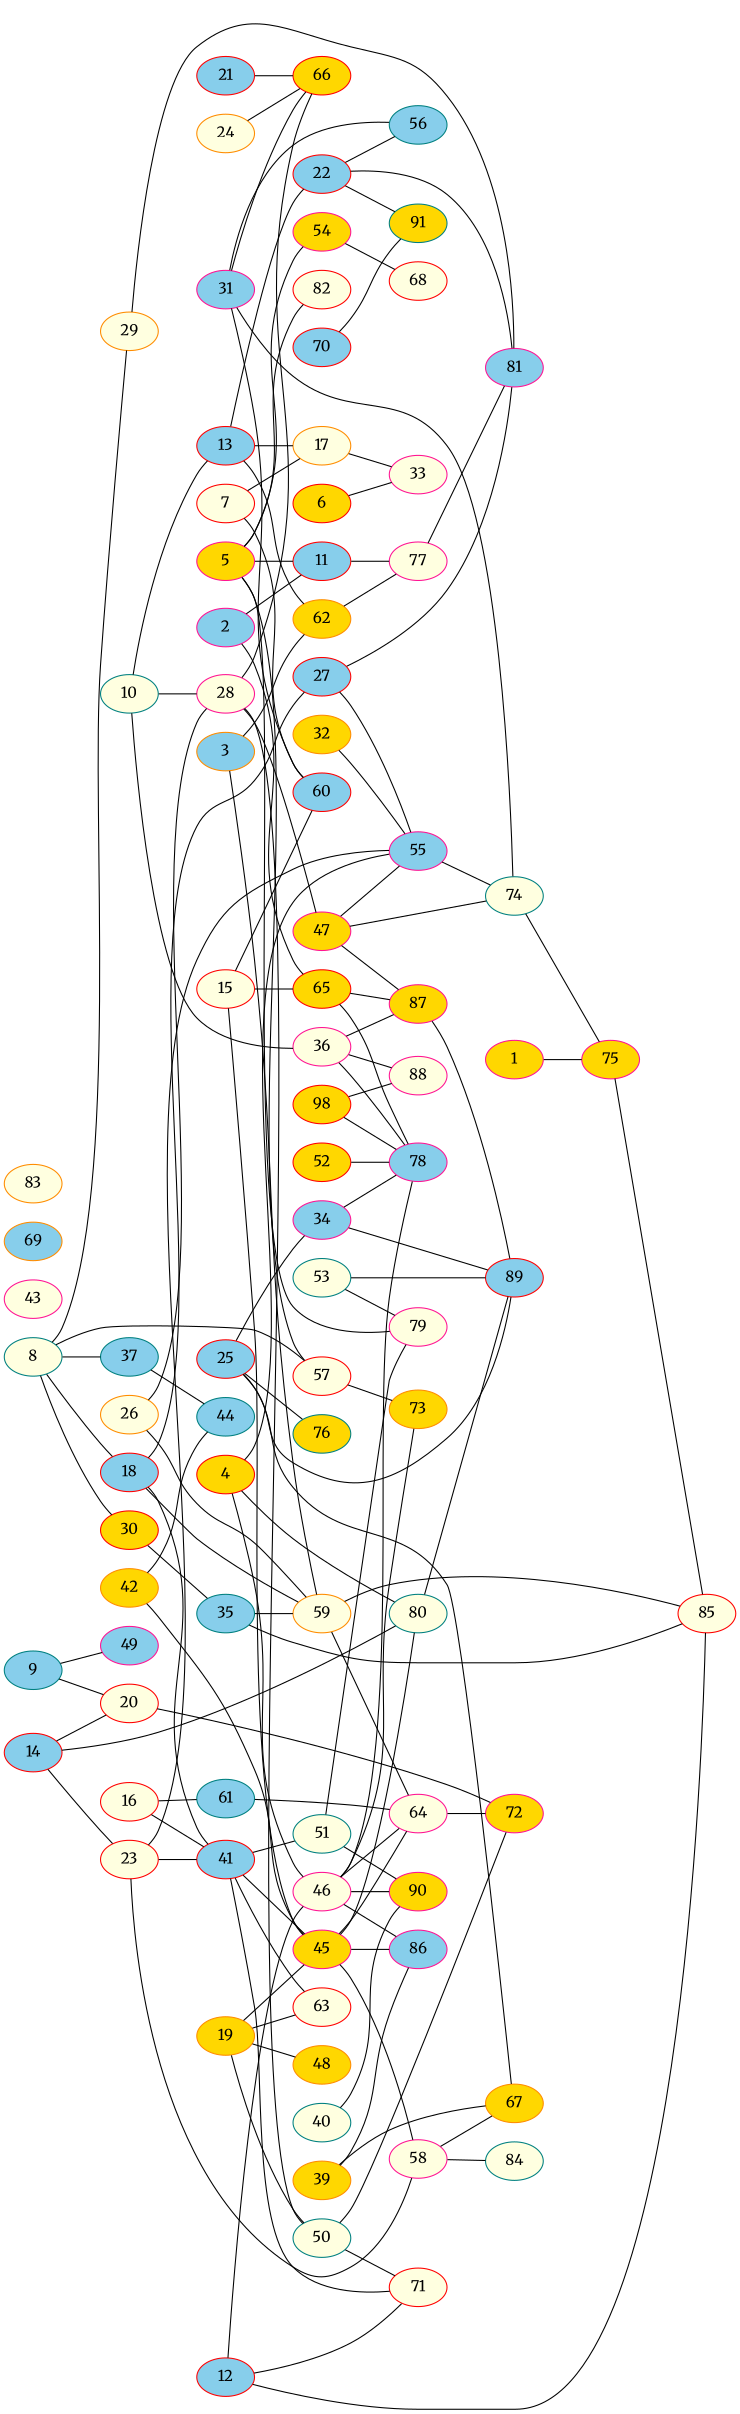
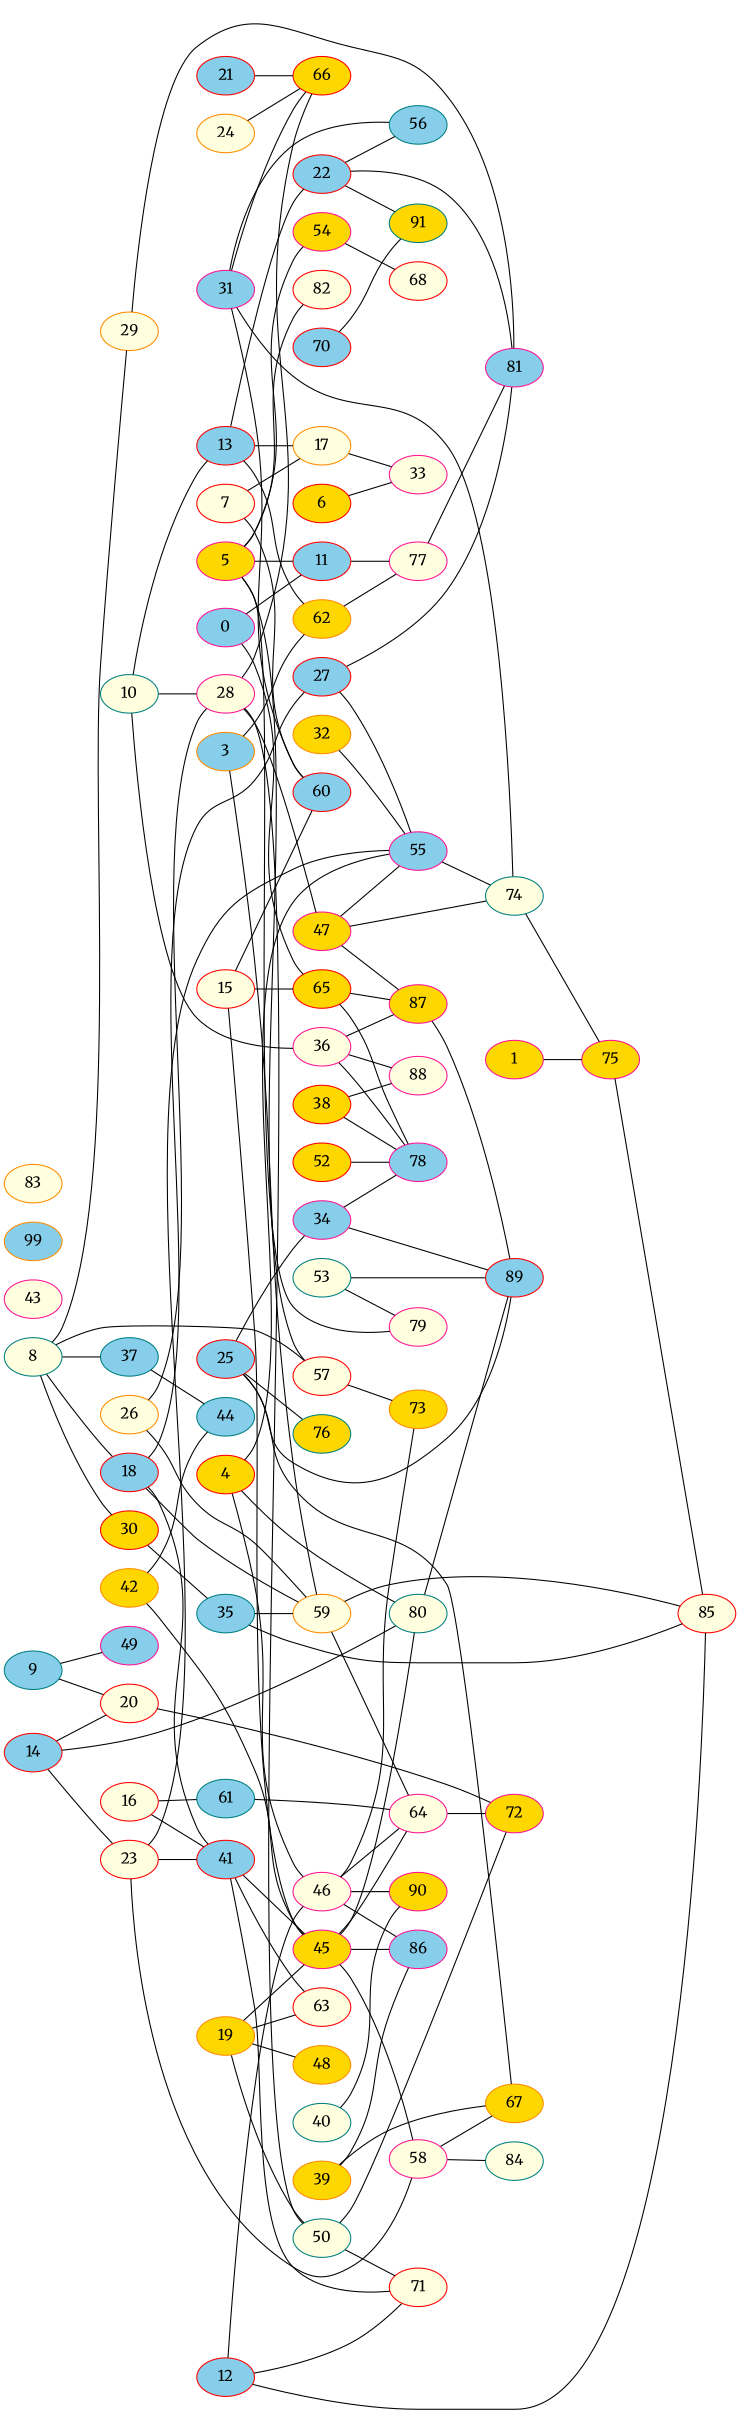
(226, 628) -> (226, 628)
(322, 1105) -> (322, 1105)
(33, 1241) -> (33, 1241)
(383, 1549) -> none
(322, 1834) -> none
